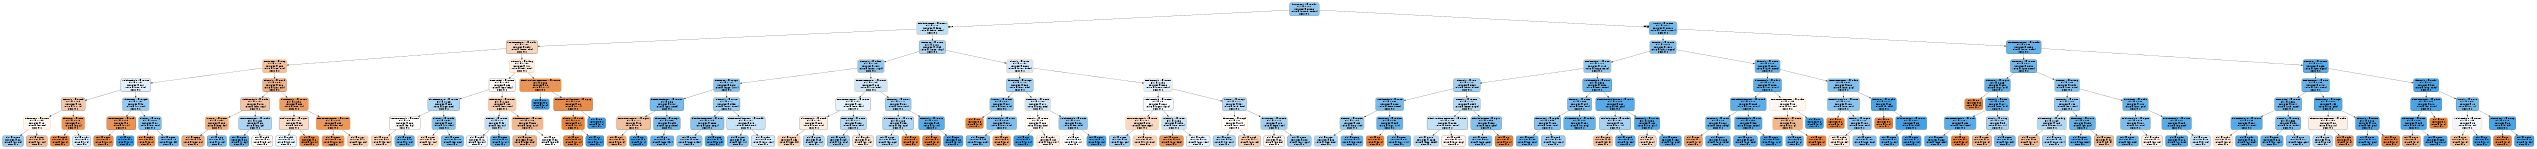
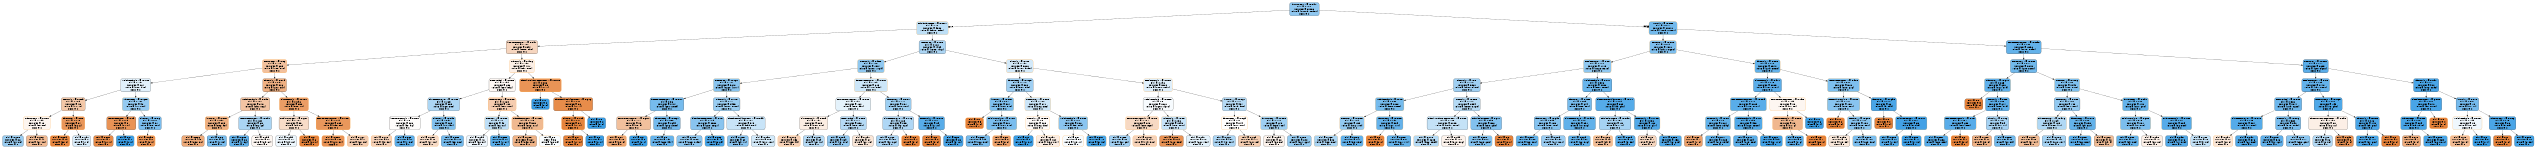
(168, 141) -> none
(550, 141) -> (550, 141)
none -> (1579, 141)
